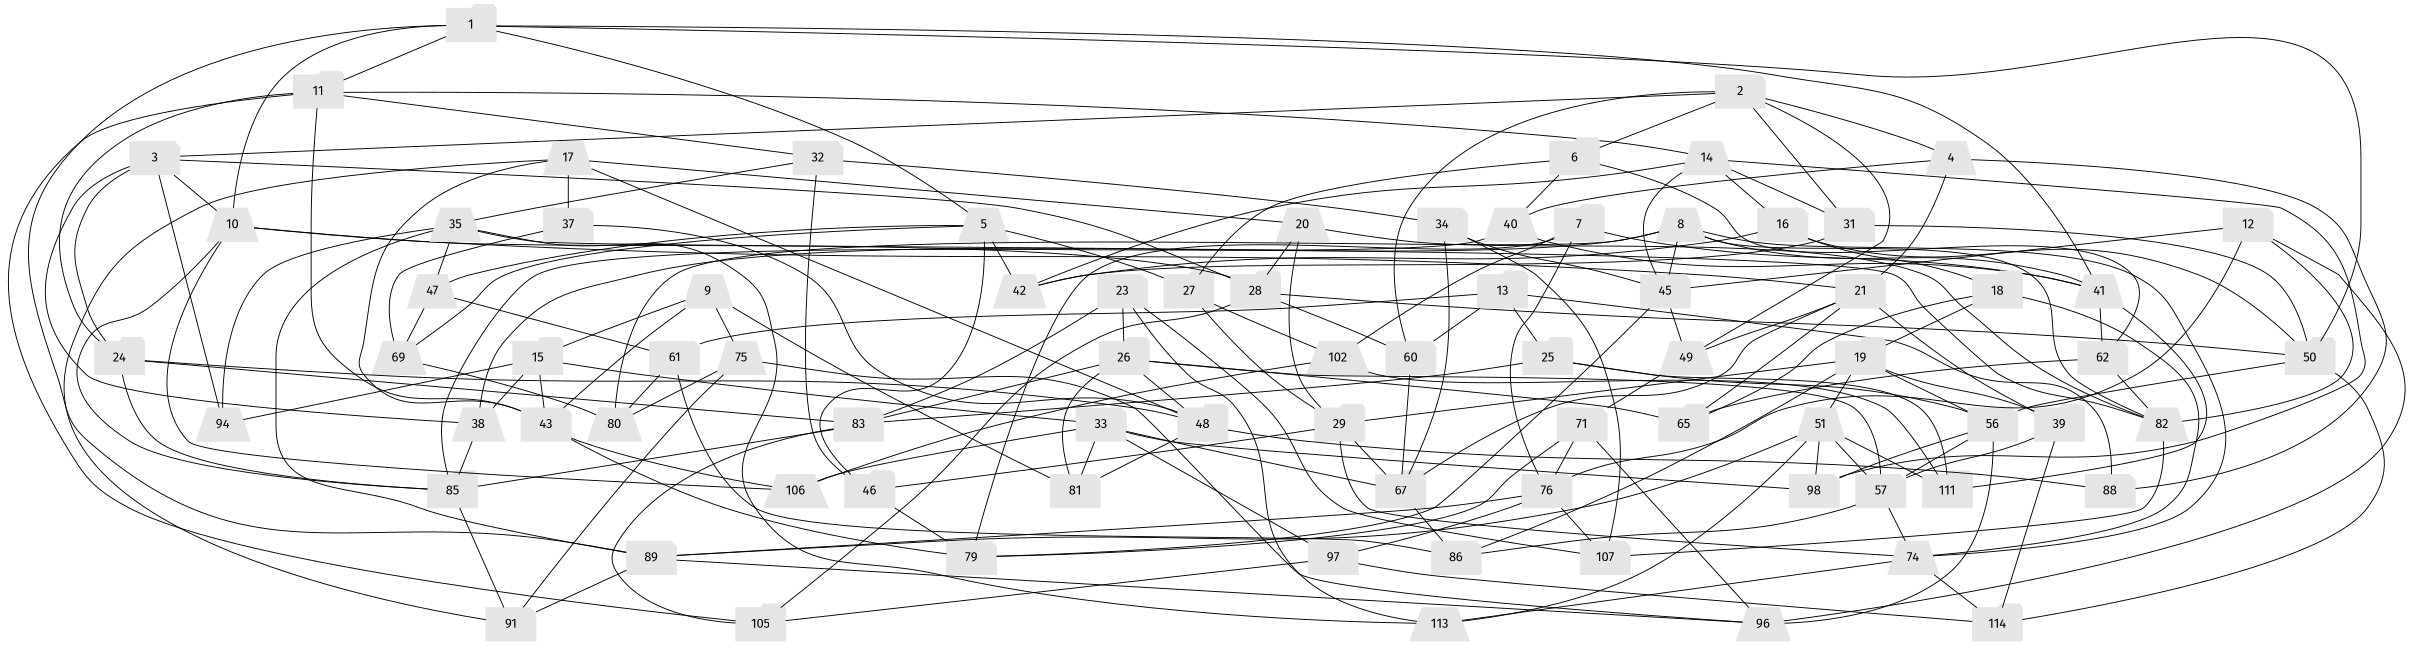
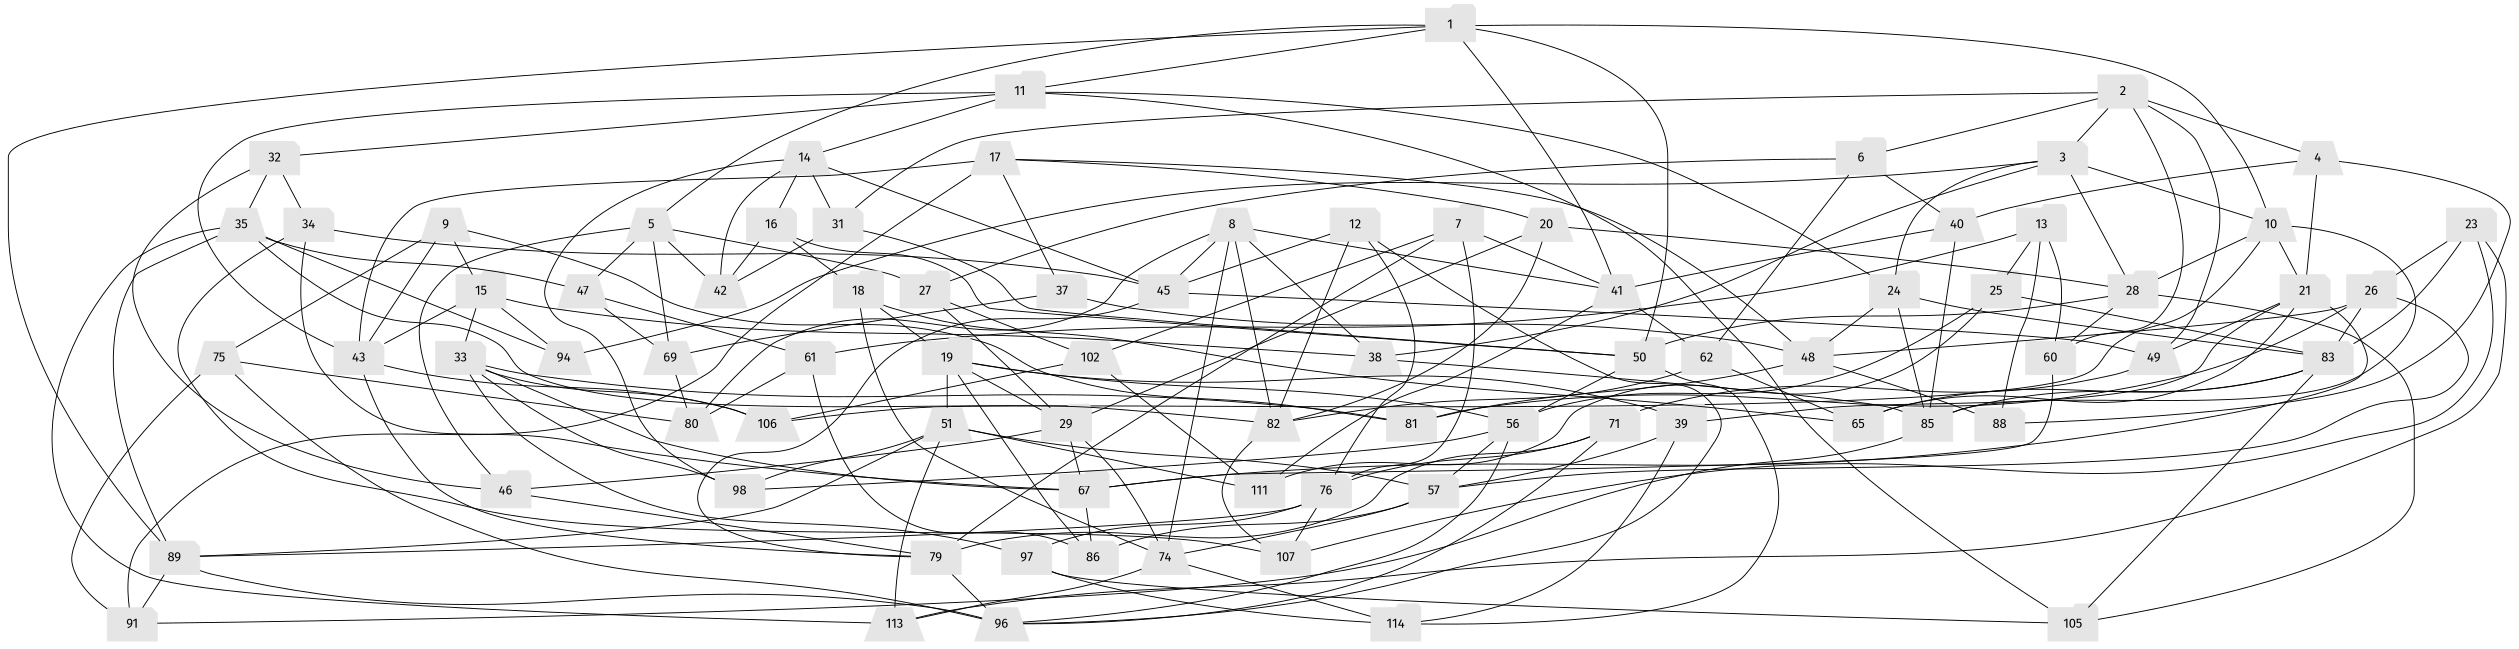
(1417, 387) -> (2093, 391)
none -> (969, 591)
